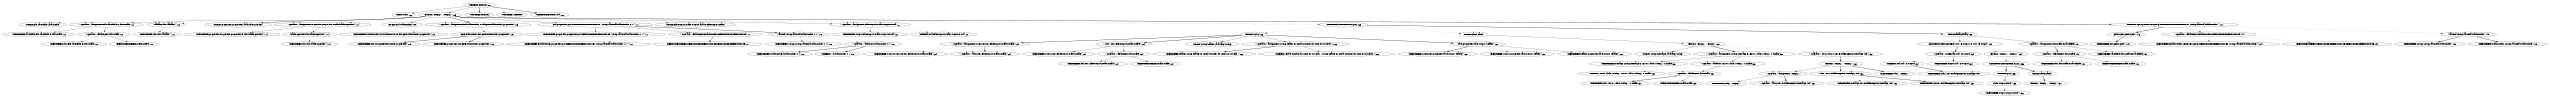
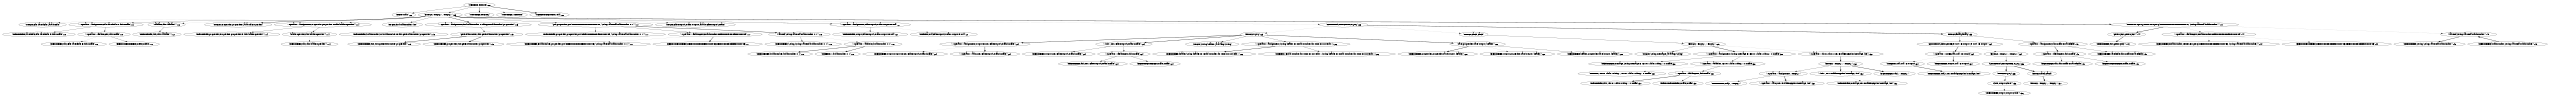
(2139, 34) -> (2139, 34)
(2487, 39) -> (2489, 39)
(1947, 83) -> none
